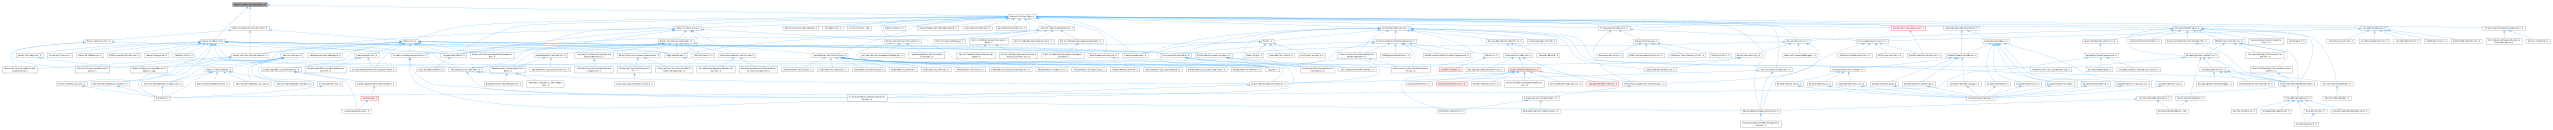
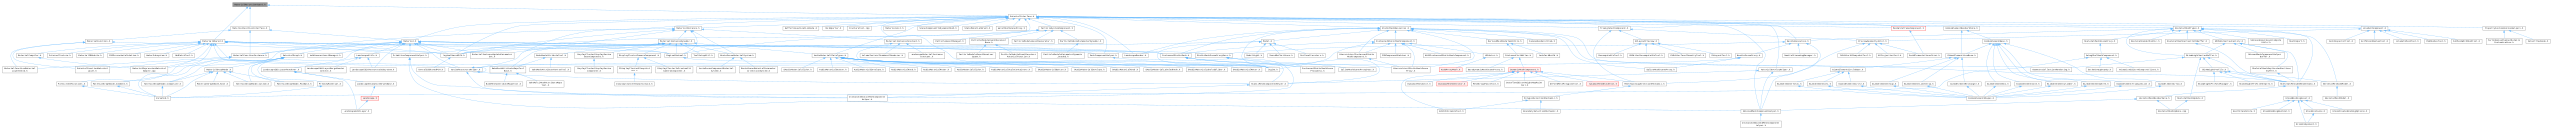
(2265, 56) -> (2265, 56)
(1559, 72) -> (1568, 78)
